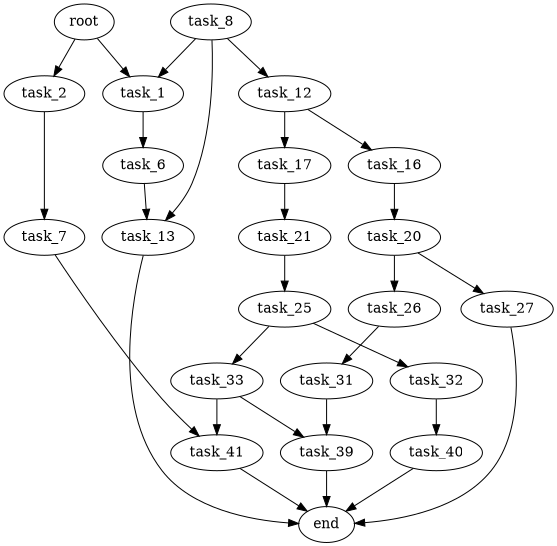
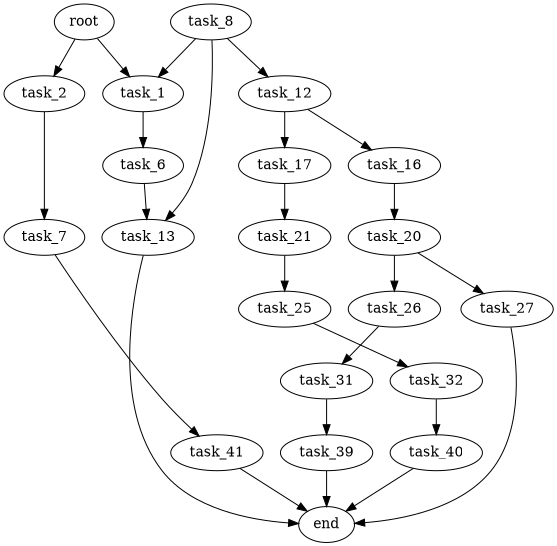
(217, 381) -> none
